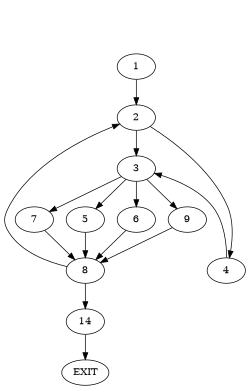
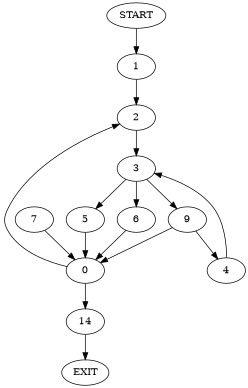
none -> (136, 16)
(210, 178) -> (205, 242)
(89, 192) -> none
(85, 271) -> (85, 271)
